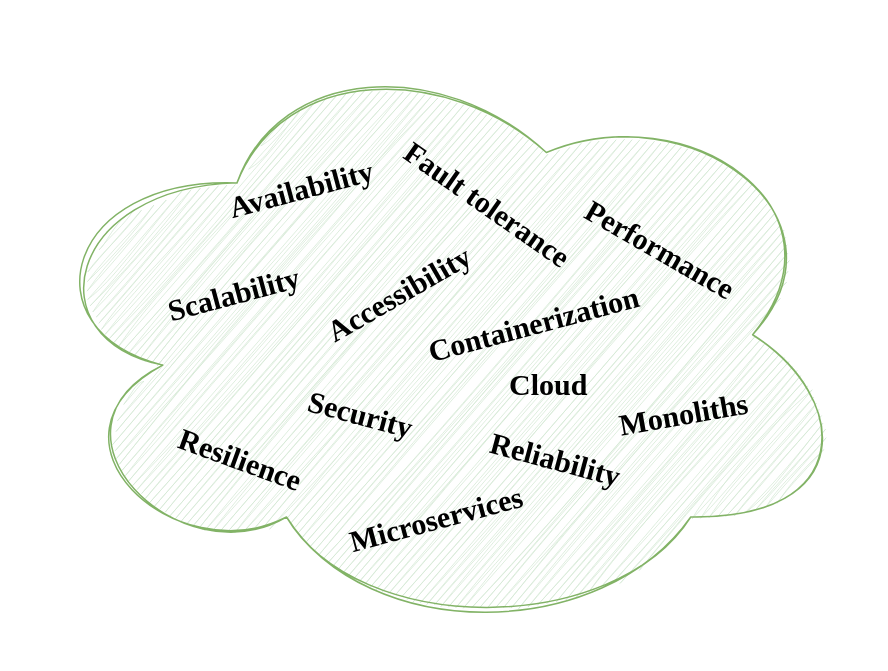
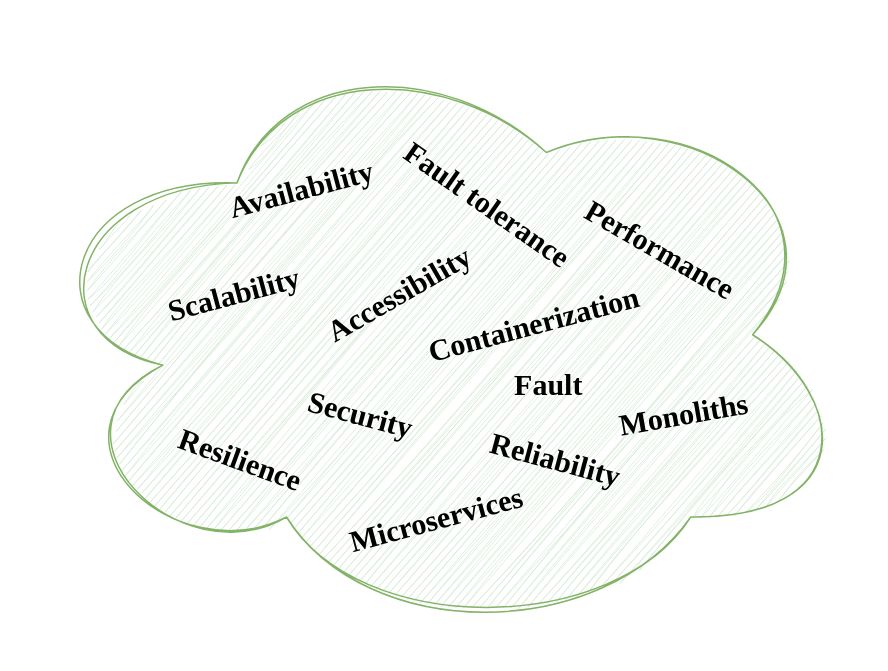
(549, 383) -> (549, 383)
